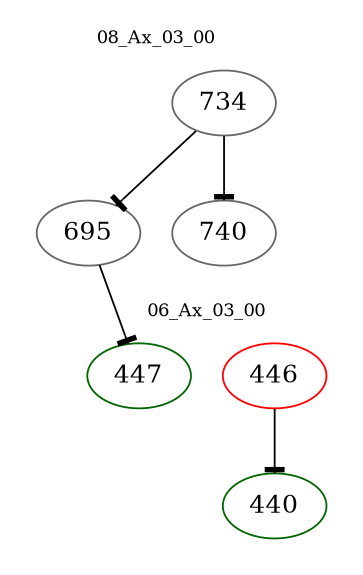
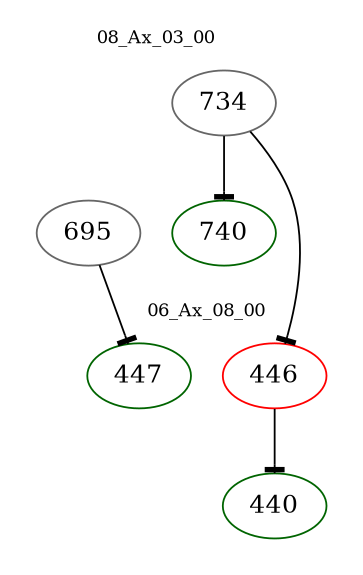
(159, 165) -> (298, 227)
(224, 233) -> (224, 233)
(207, 312) -> (207, 312)
